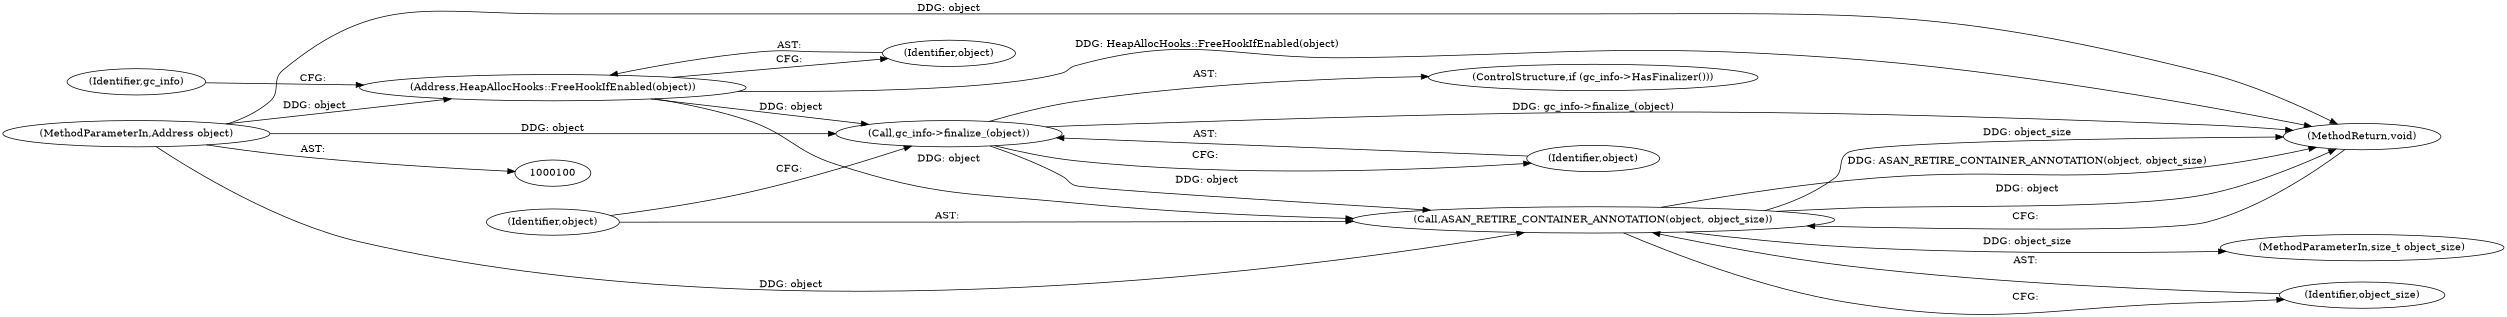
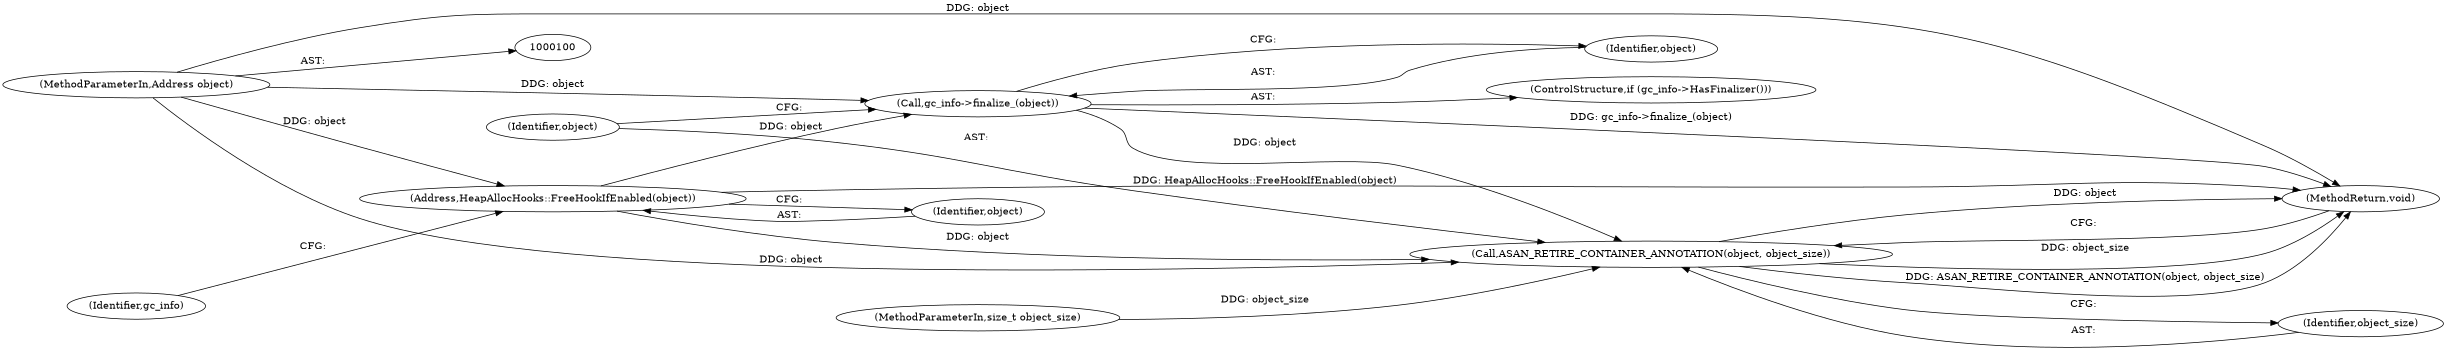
(1952, 251) -> (1357, 309)
